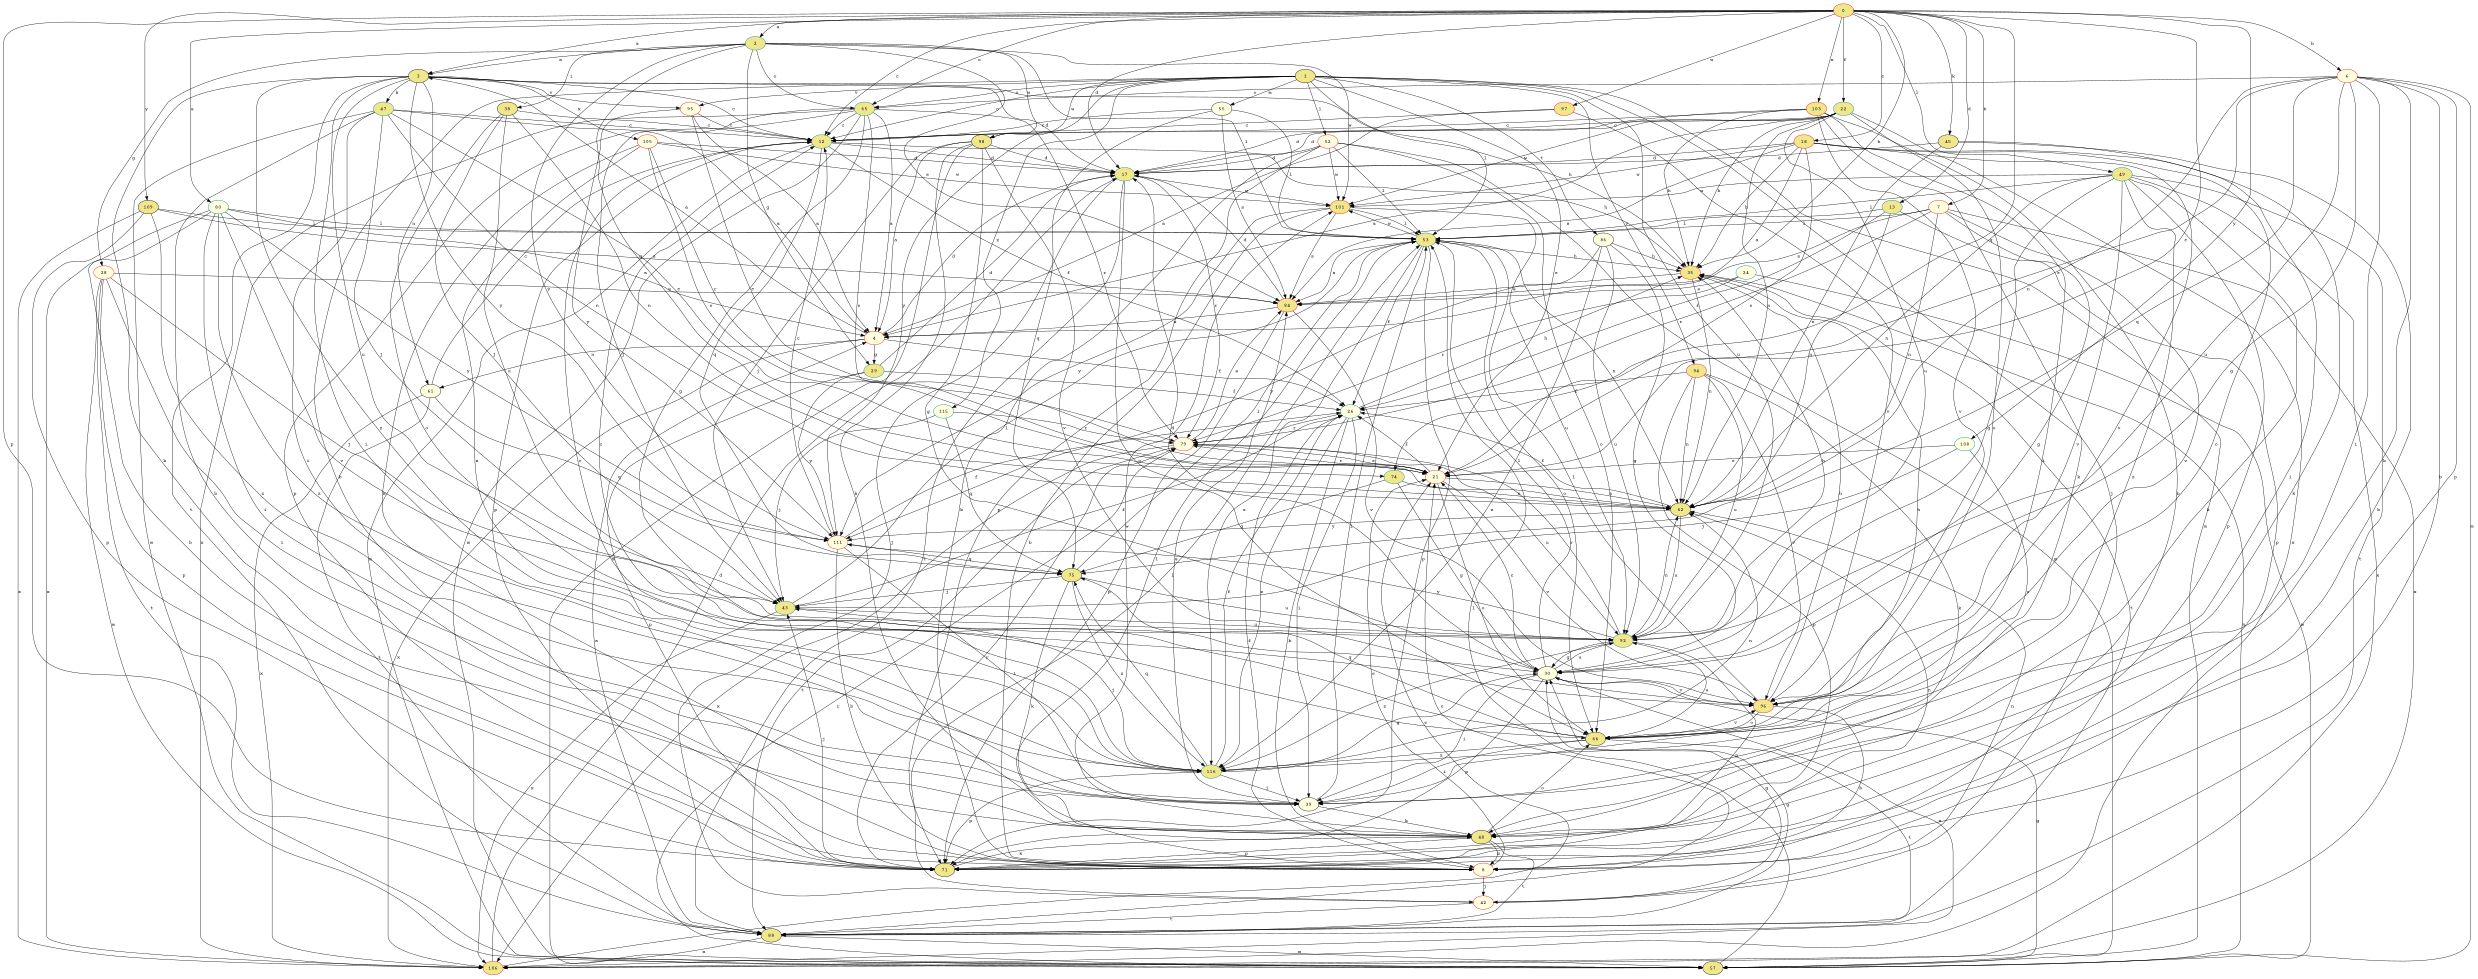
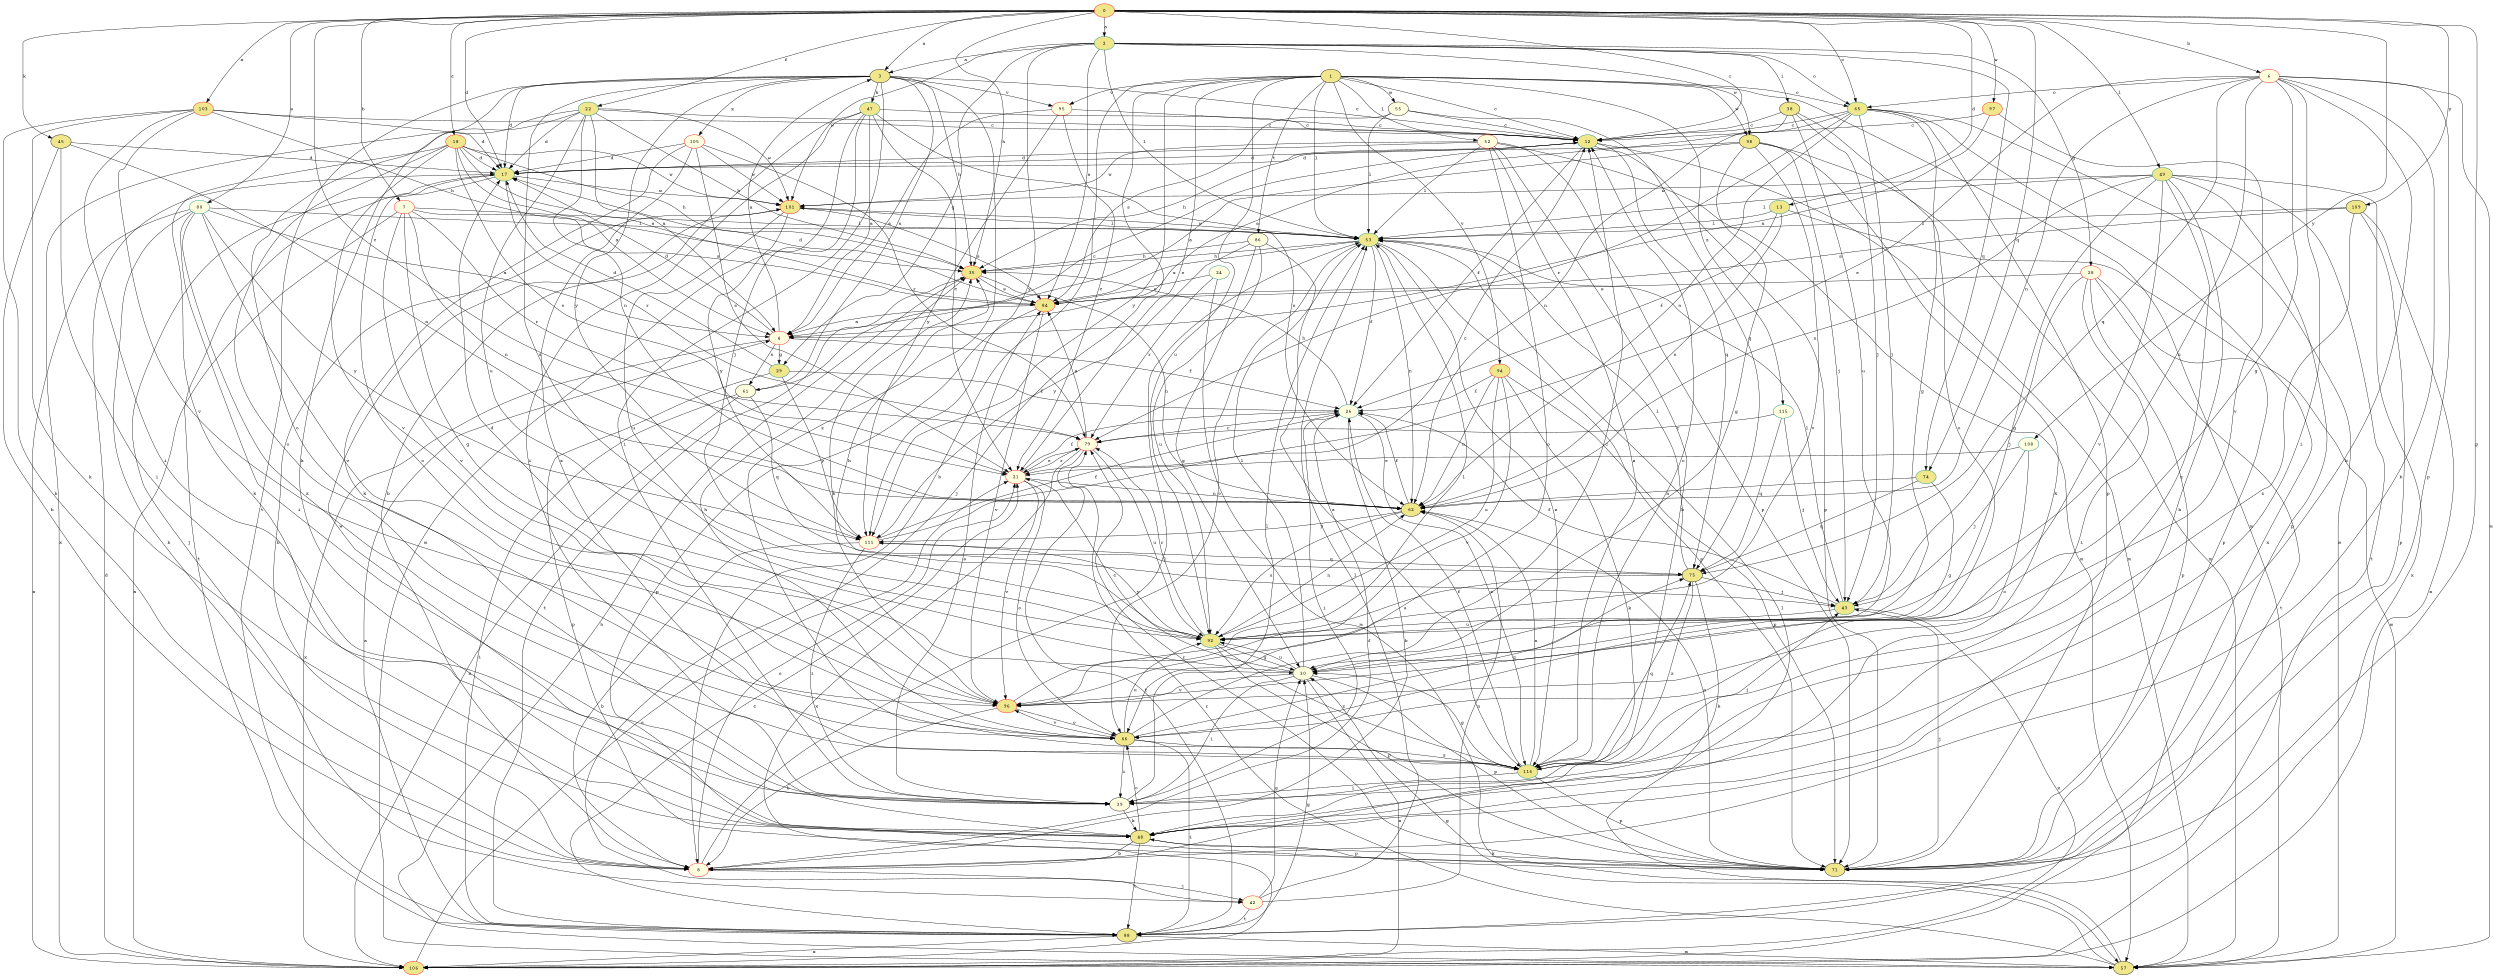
none -> (1634, 474)
